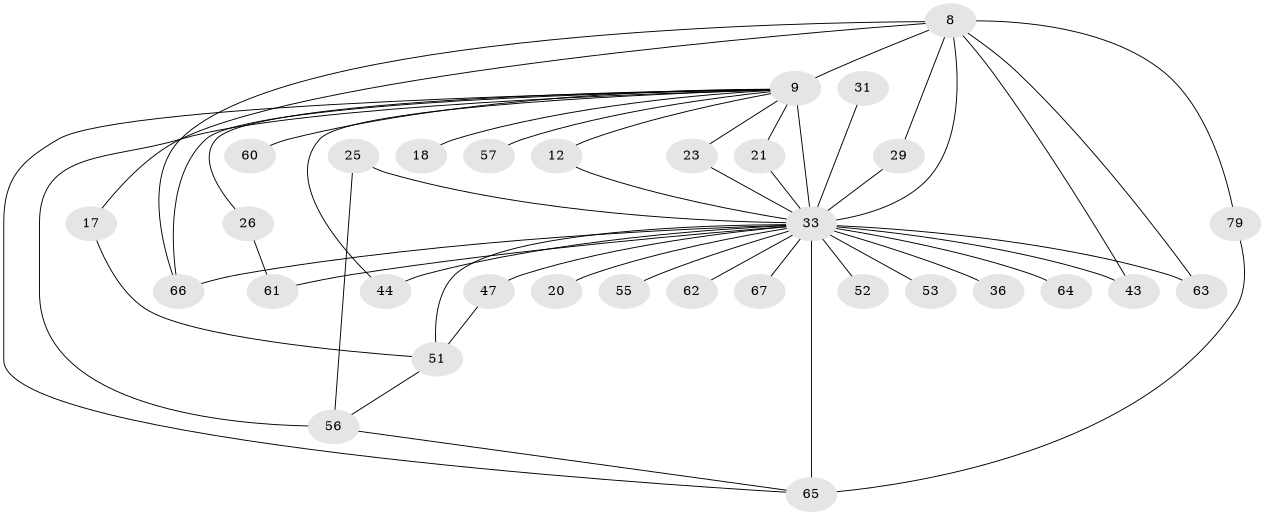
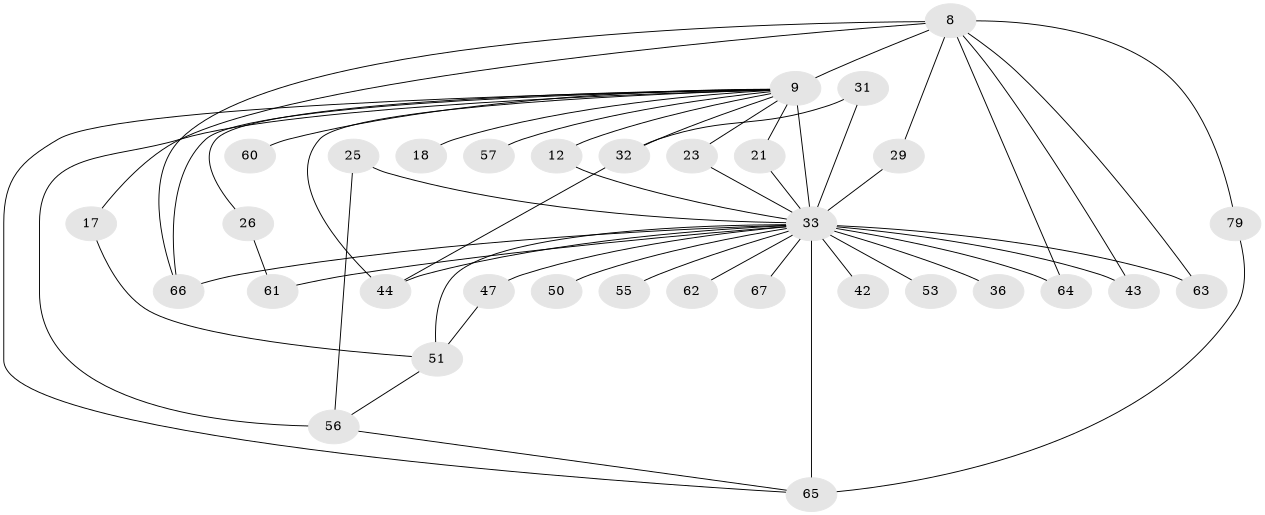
none -> (624, 156)
(941, 160) -> (1008, 156)
(557, 291) -> (557, 291)
(863, 291) -> (863, 291)
